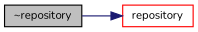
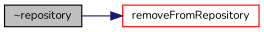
(158, 16) -> (191, 16)
